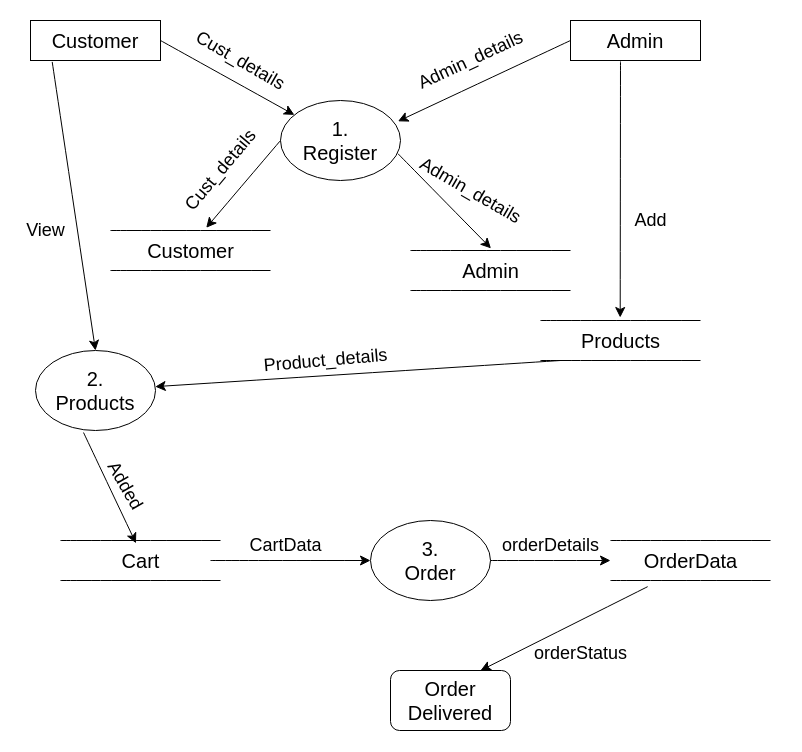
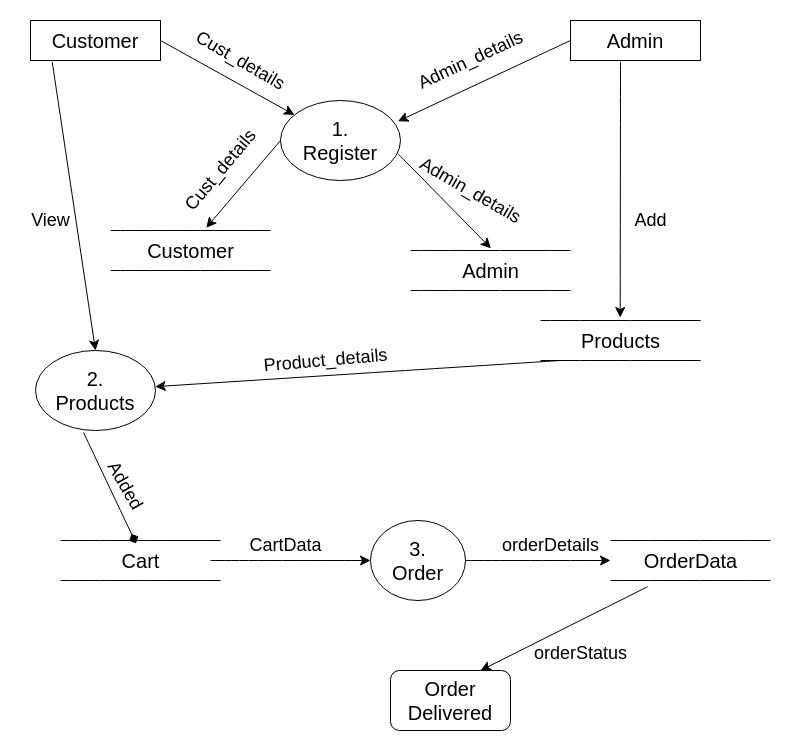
(46, 231) -> (51, 221)
(131, 533) -> (131, 533)
(431, 561) -> (418, 561)
